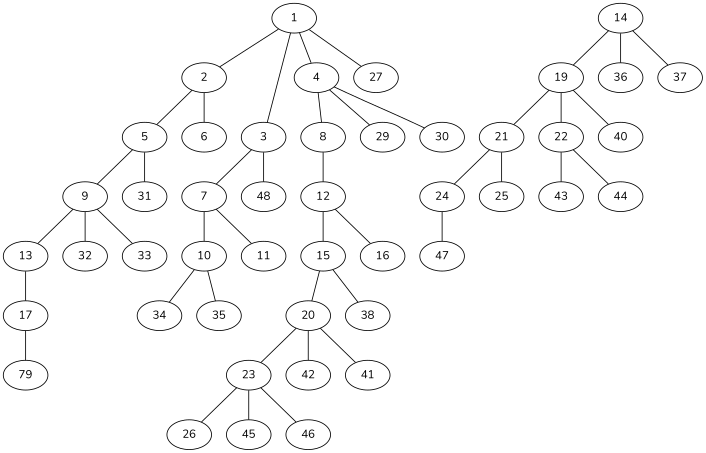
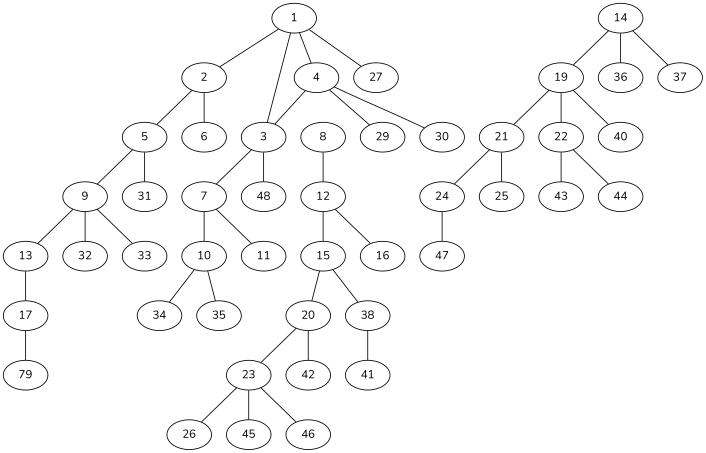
(320, 108) -> (290, 107)
(338, 345) -> (368, 346)
